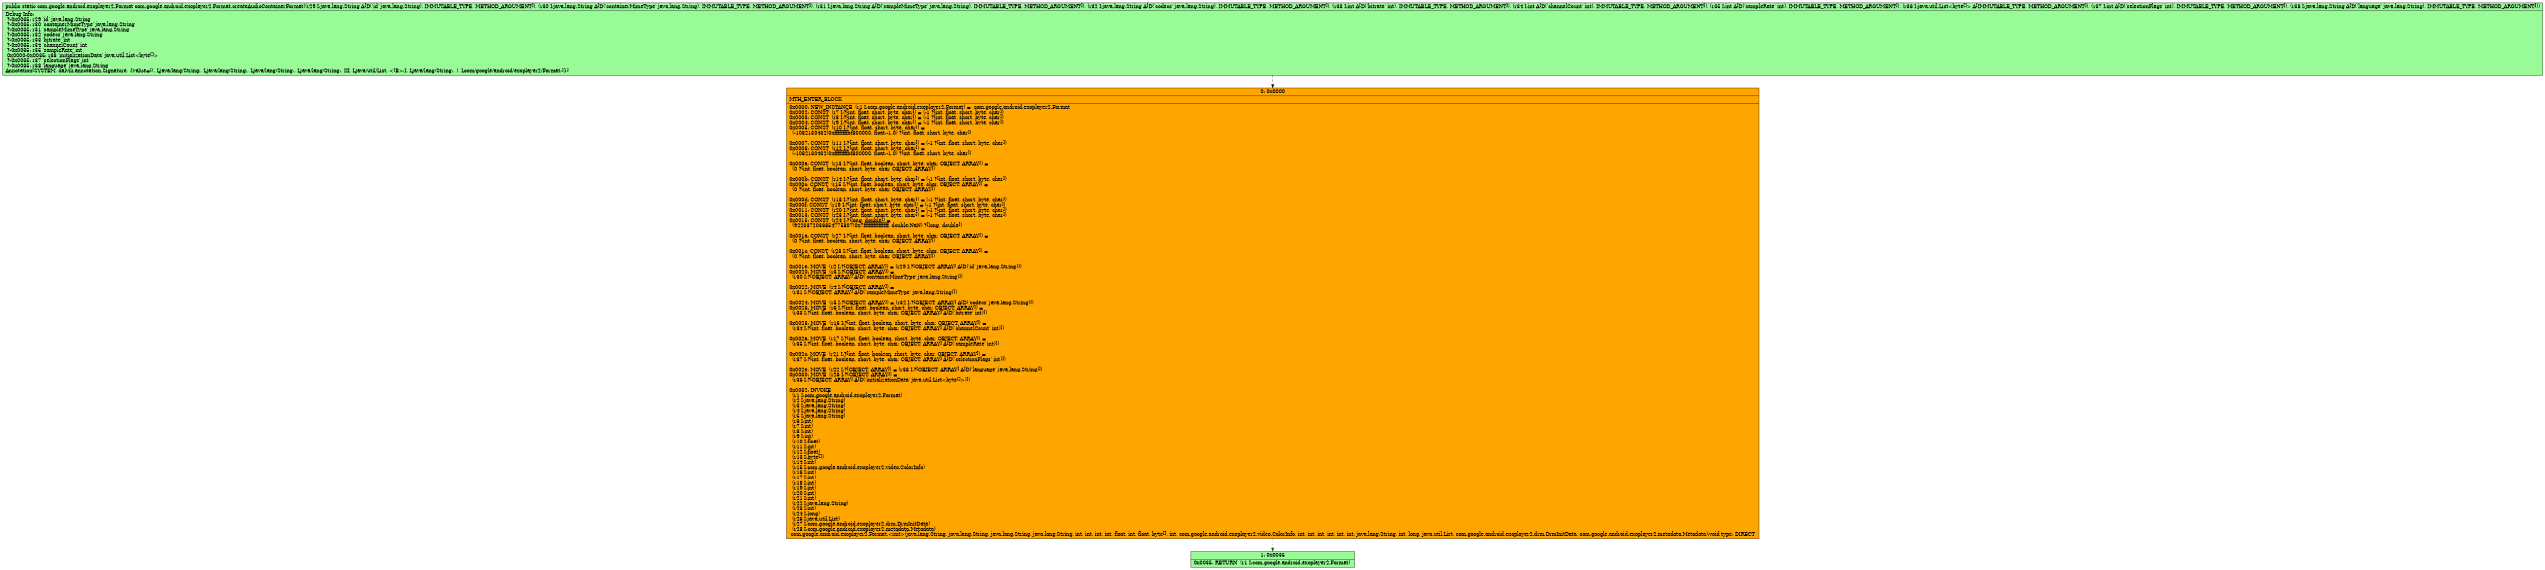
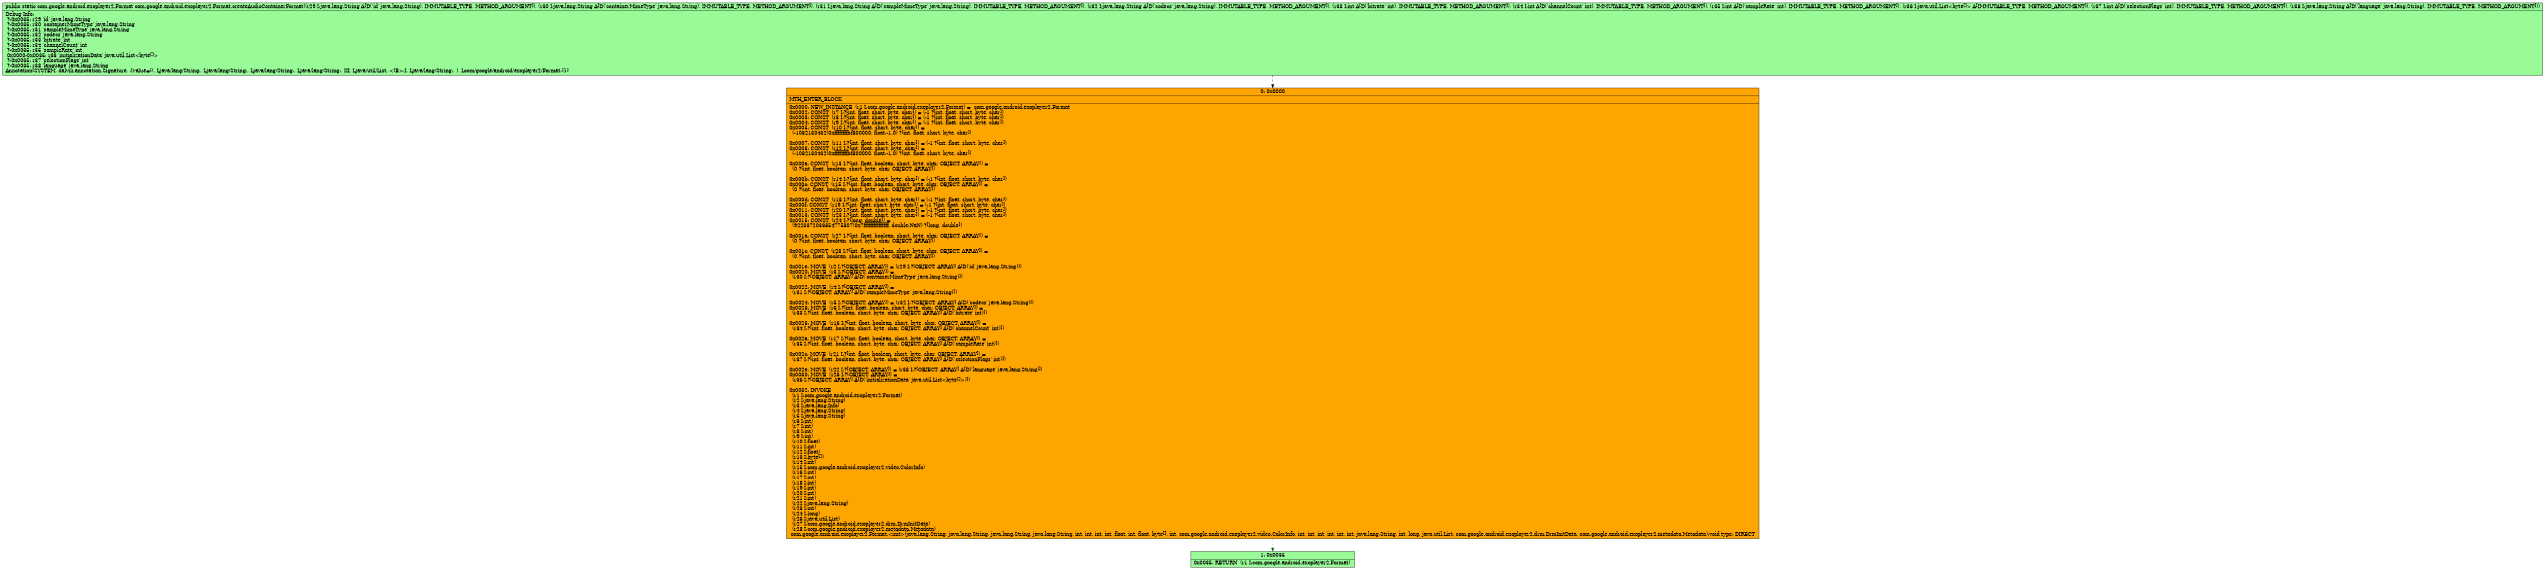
(817, 406) -> (814, 406)
